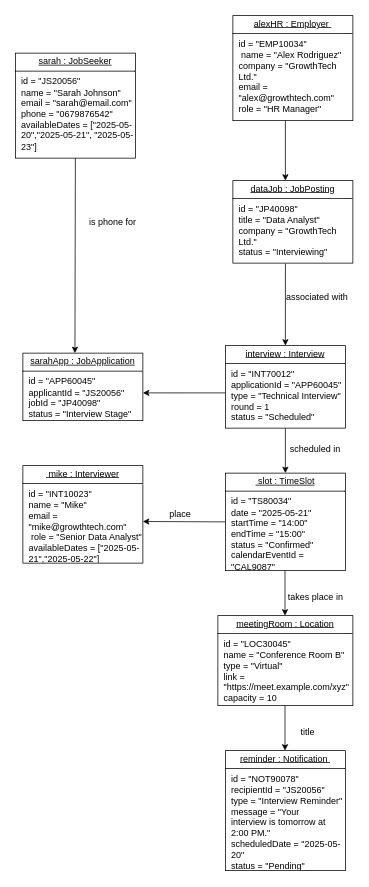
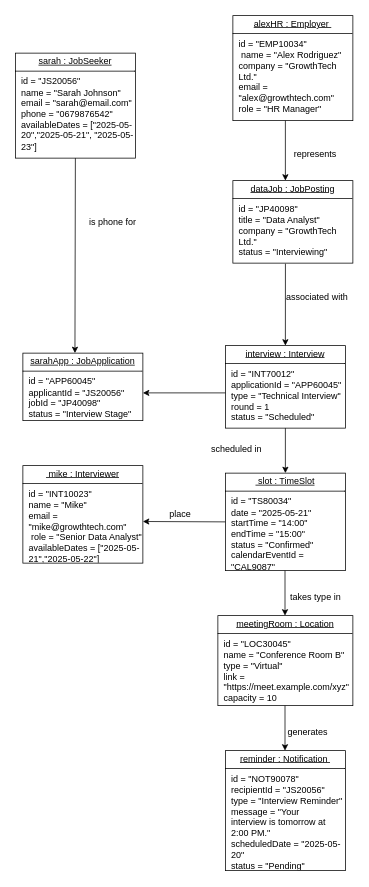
none -> (315, 154)
(315, 454) -> (237, 454)
(316, 597) -> (316, 597)
(308, 732) -> (308, 732)
